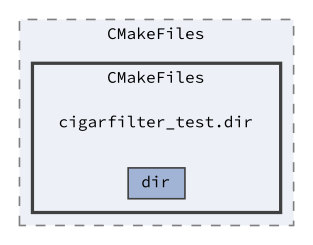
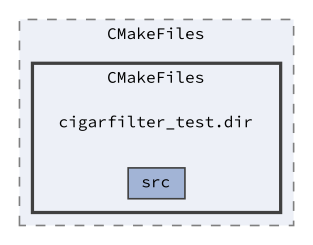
(157, 183) -> (157, 183)
